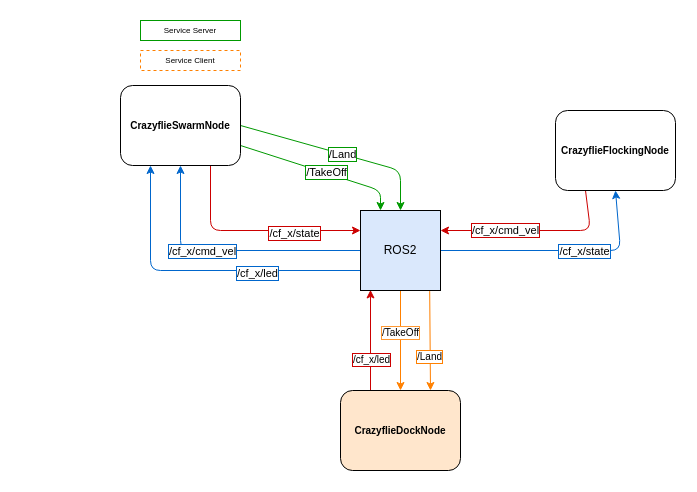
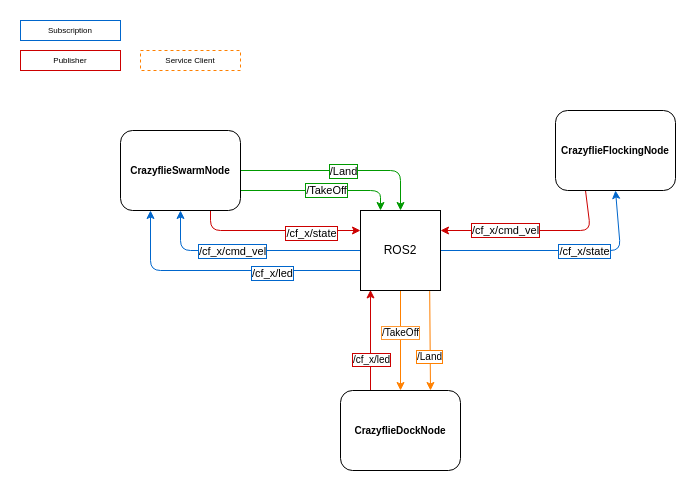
none -> (71, 31)
(191, 31) -> none
none -> (71, 61)
(181, 126) -> (181, 171)
(401, 251) -> (401, 251)
(401, 431) -> (401, 431)
